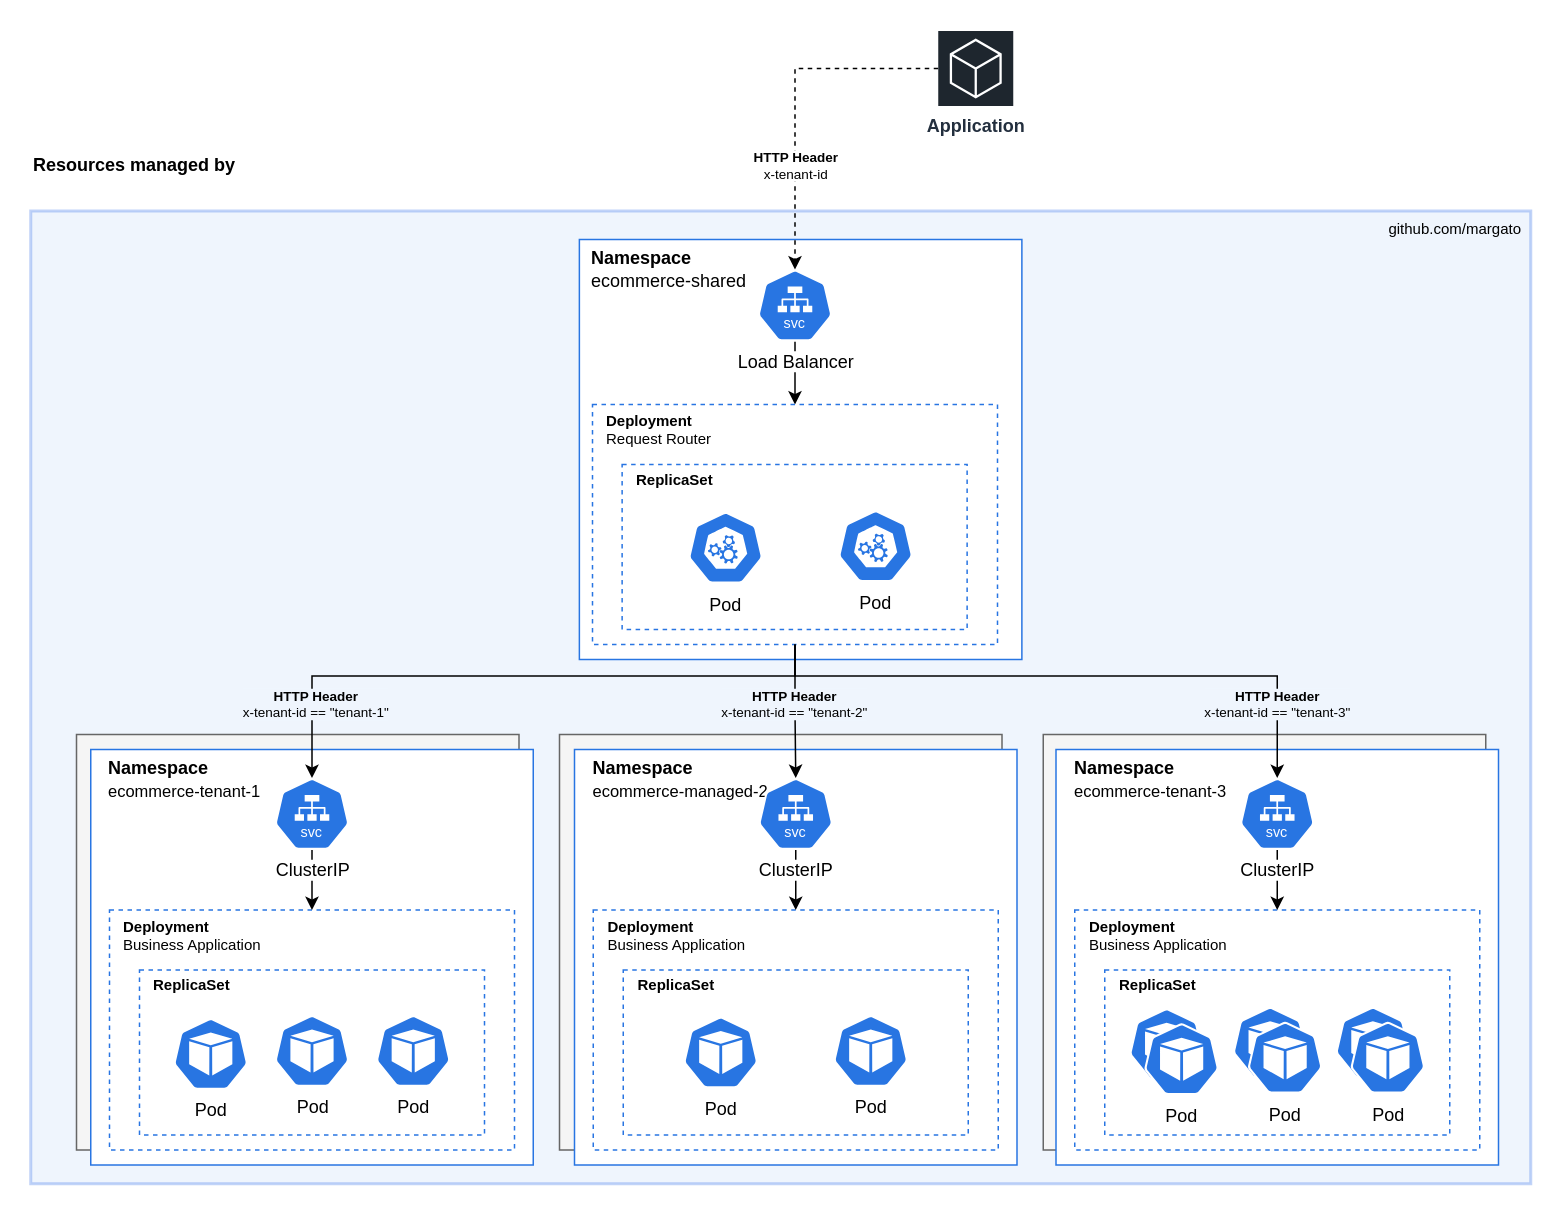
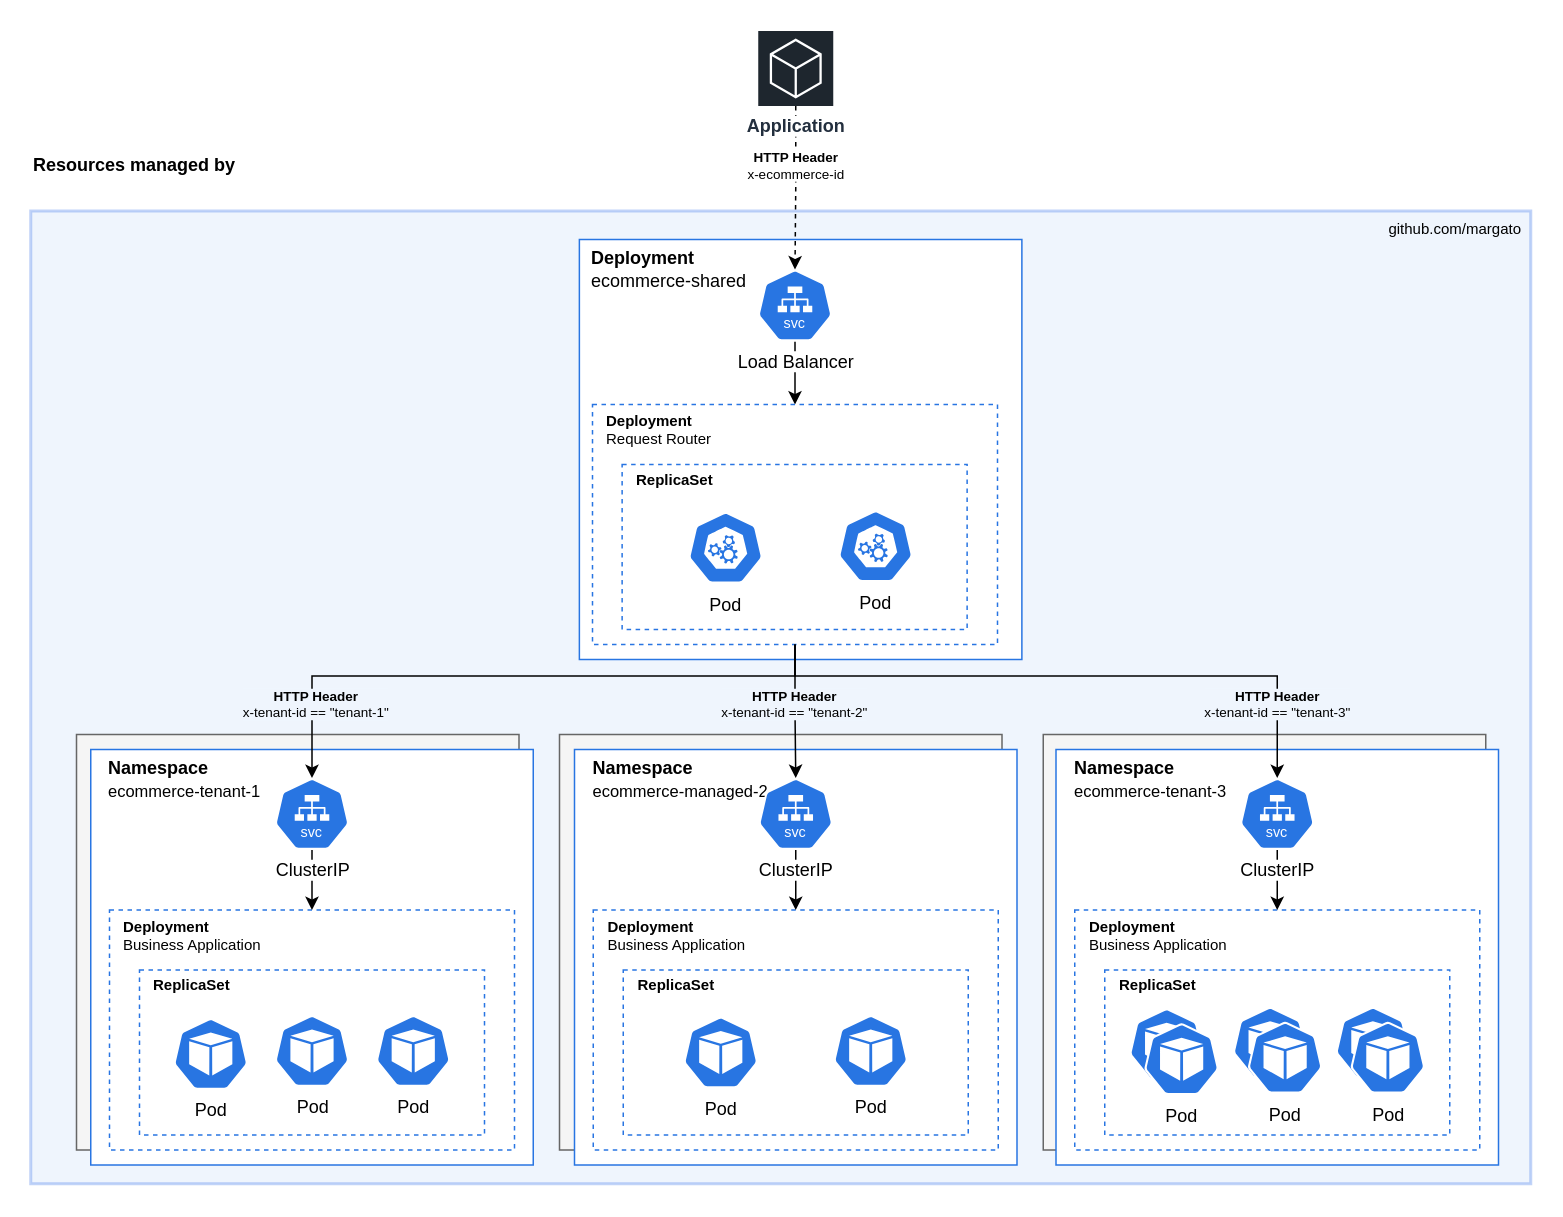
(976, 68) -> (796, 68)
(797, 166) -> (797, 166)
(672, 269) -> (672, 269)
